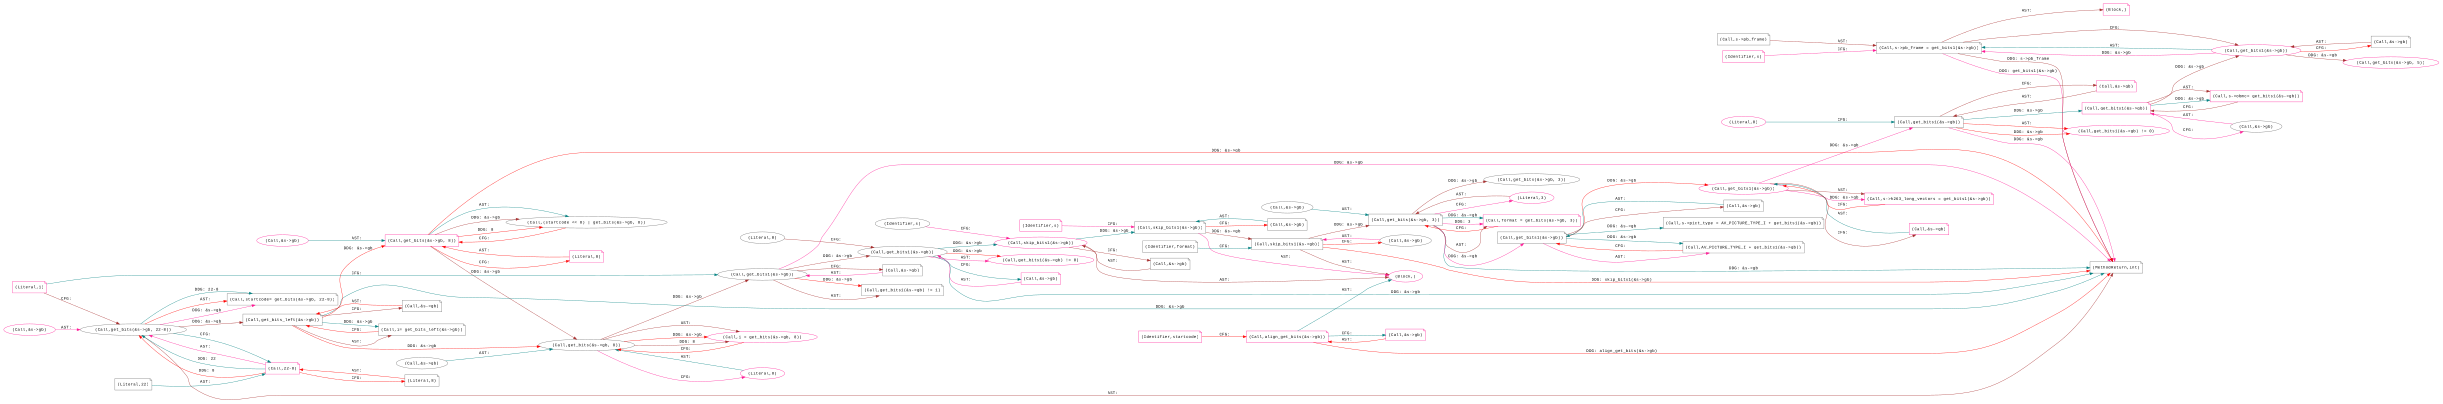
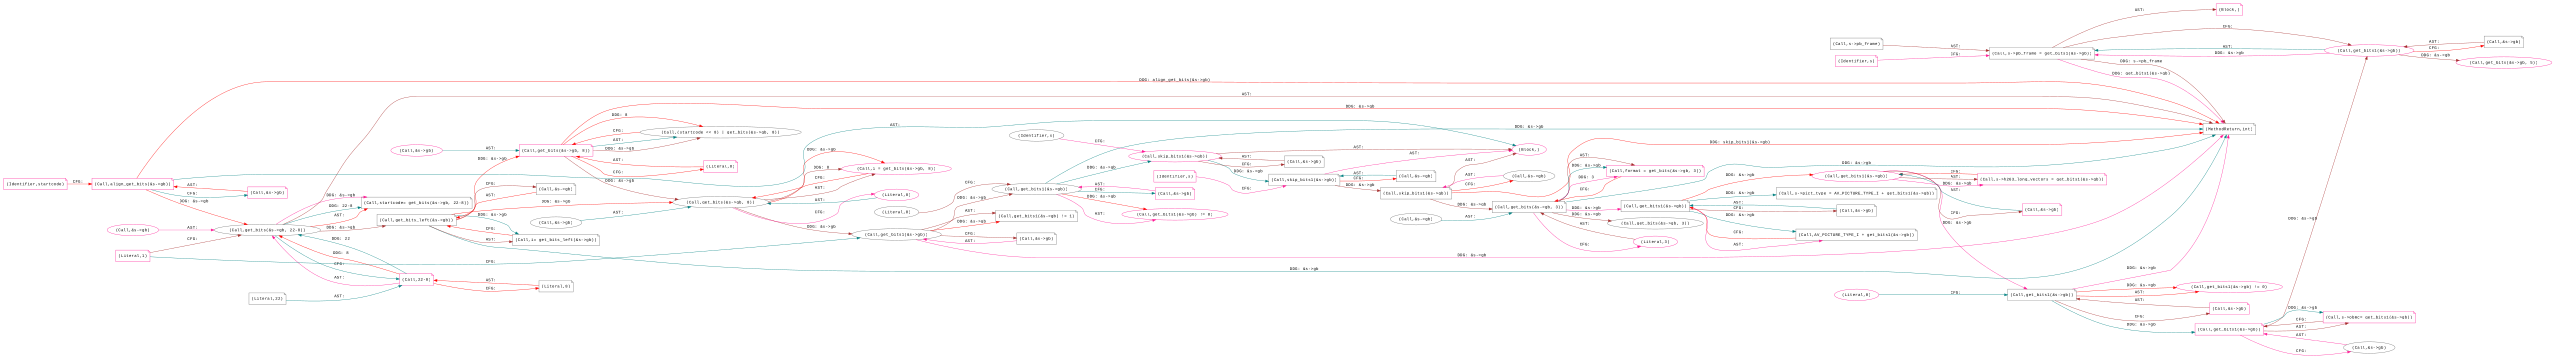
none -> (194, 209)
(1170, 247) -> none
